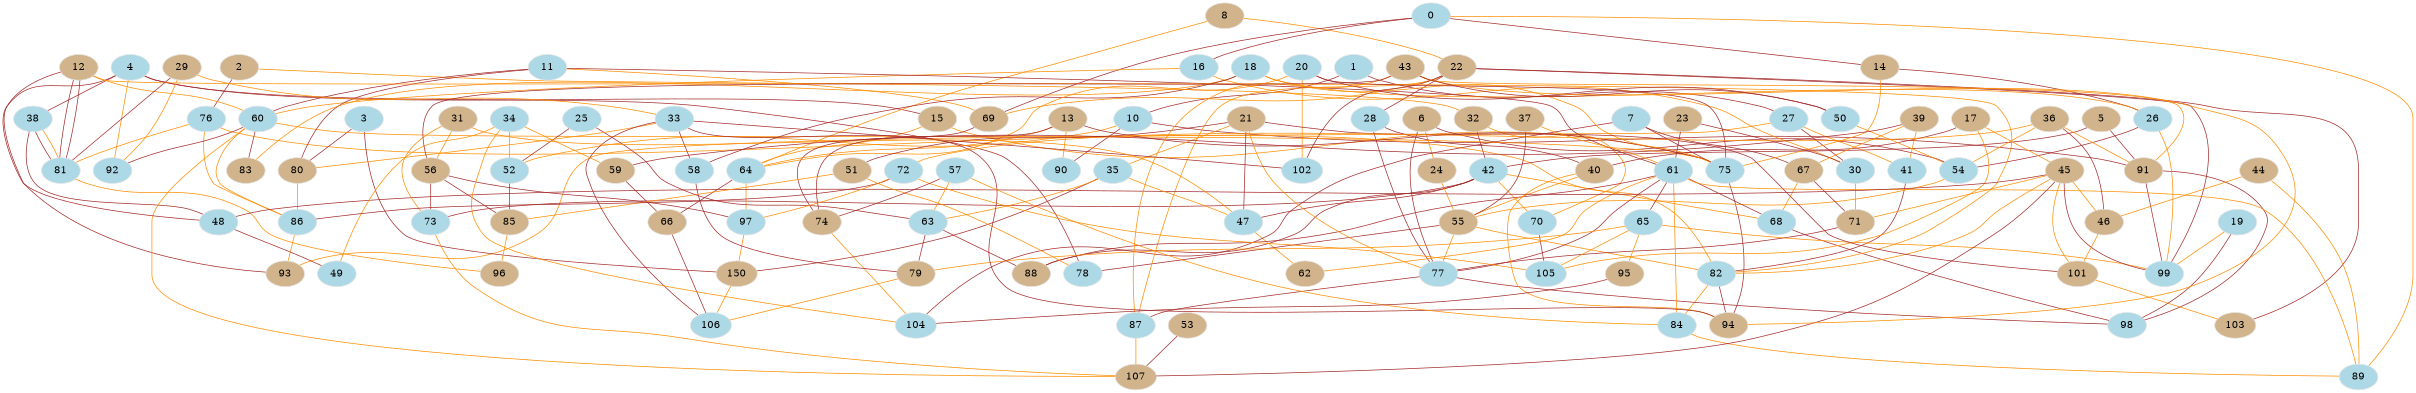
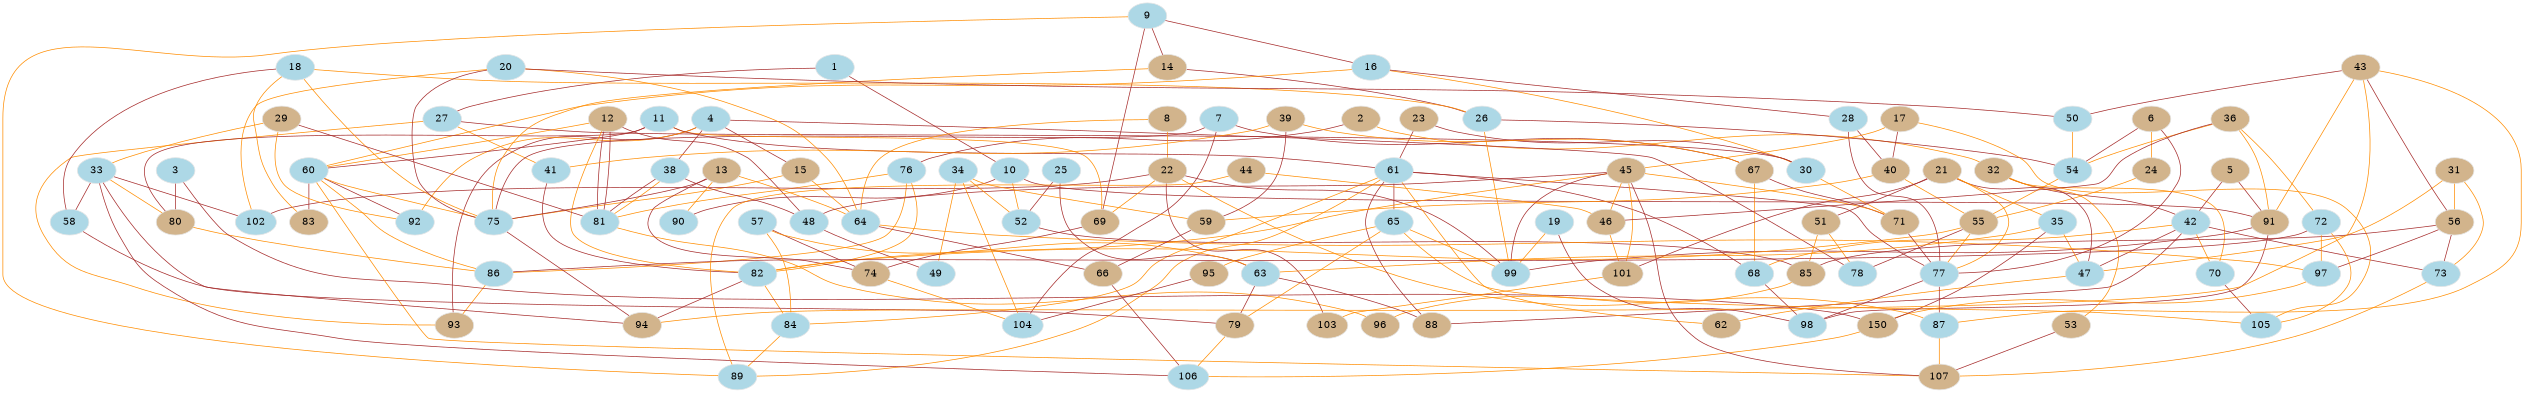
(1431, 16) -> (1147, 16)
(1414, 93) -> (1555, 87)
(1525, 119) -> none
none -> (2107, 220)
(1539, 297) -> (1436, 206)
